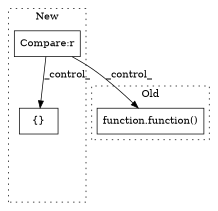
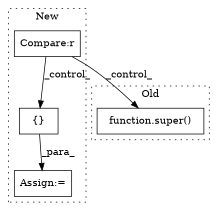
(150, 121) -> (150, 121)
none -> (43, 183)
